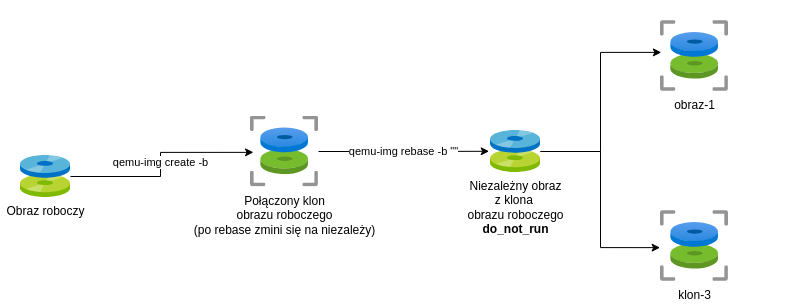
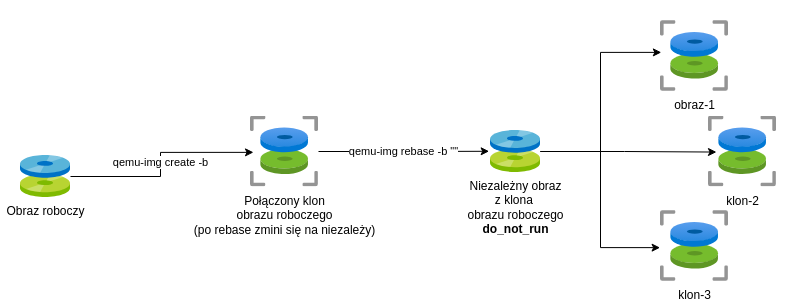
none -> (656, 152)
none -> (743, 152)
